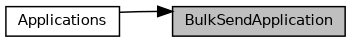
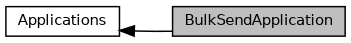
(139, 12) -> (153, 31)
